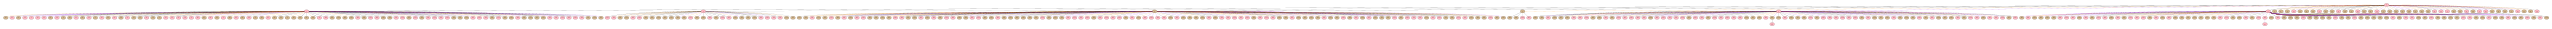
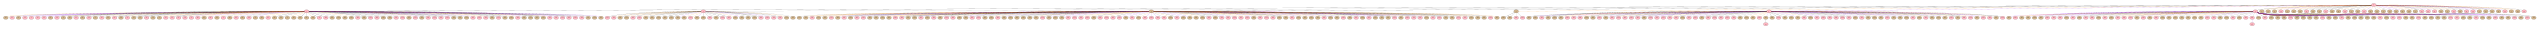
(1503, 18) -> none
(2003, 18) -> none
